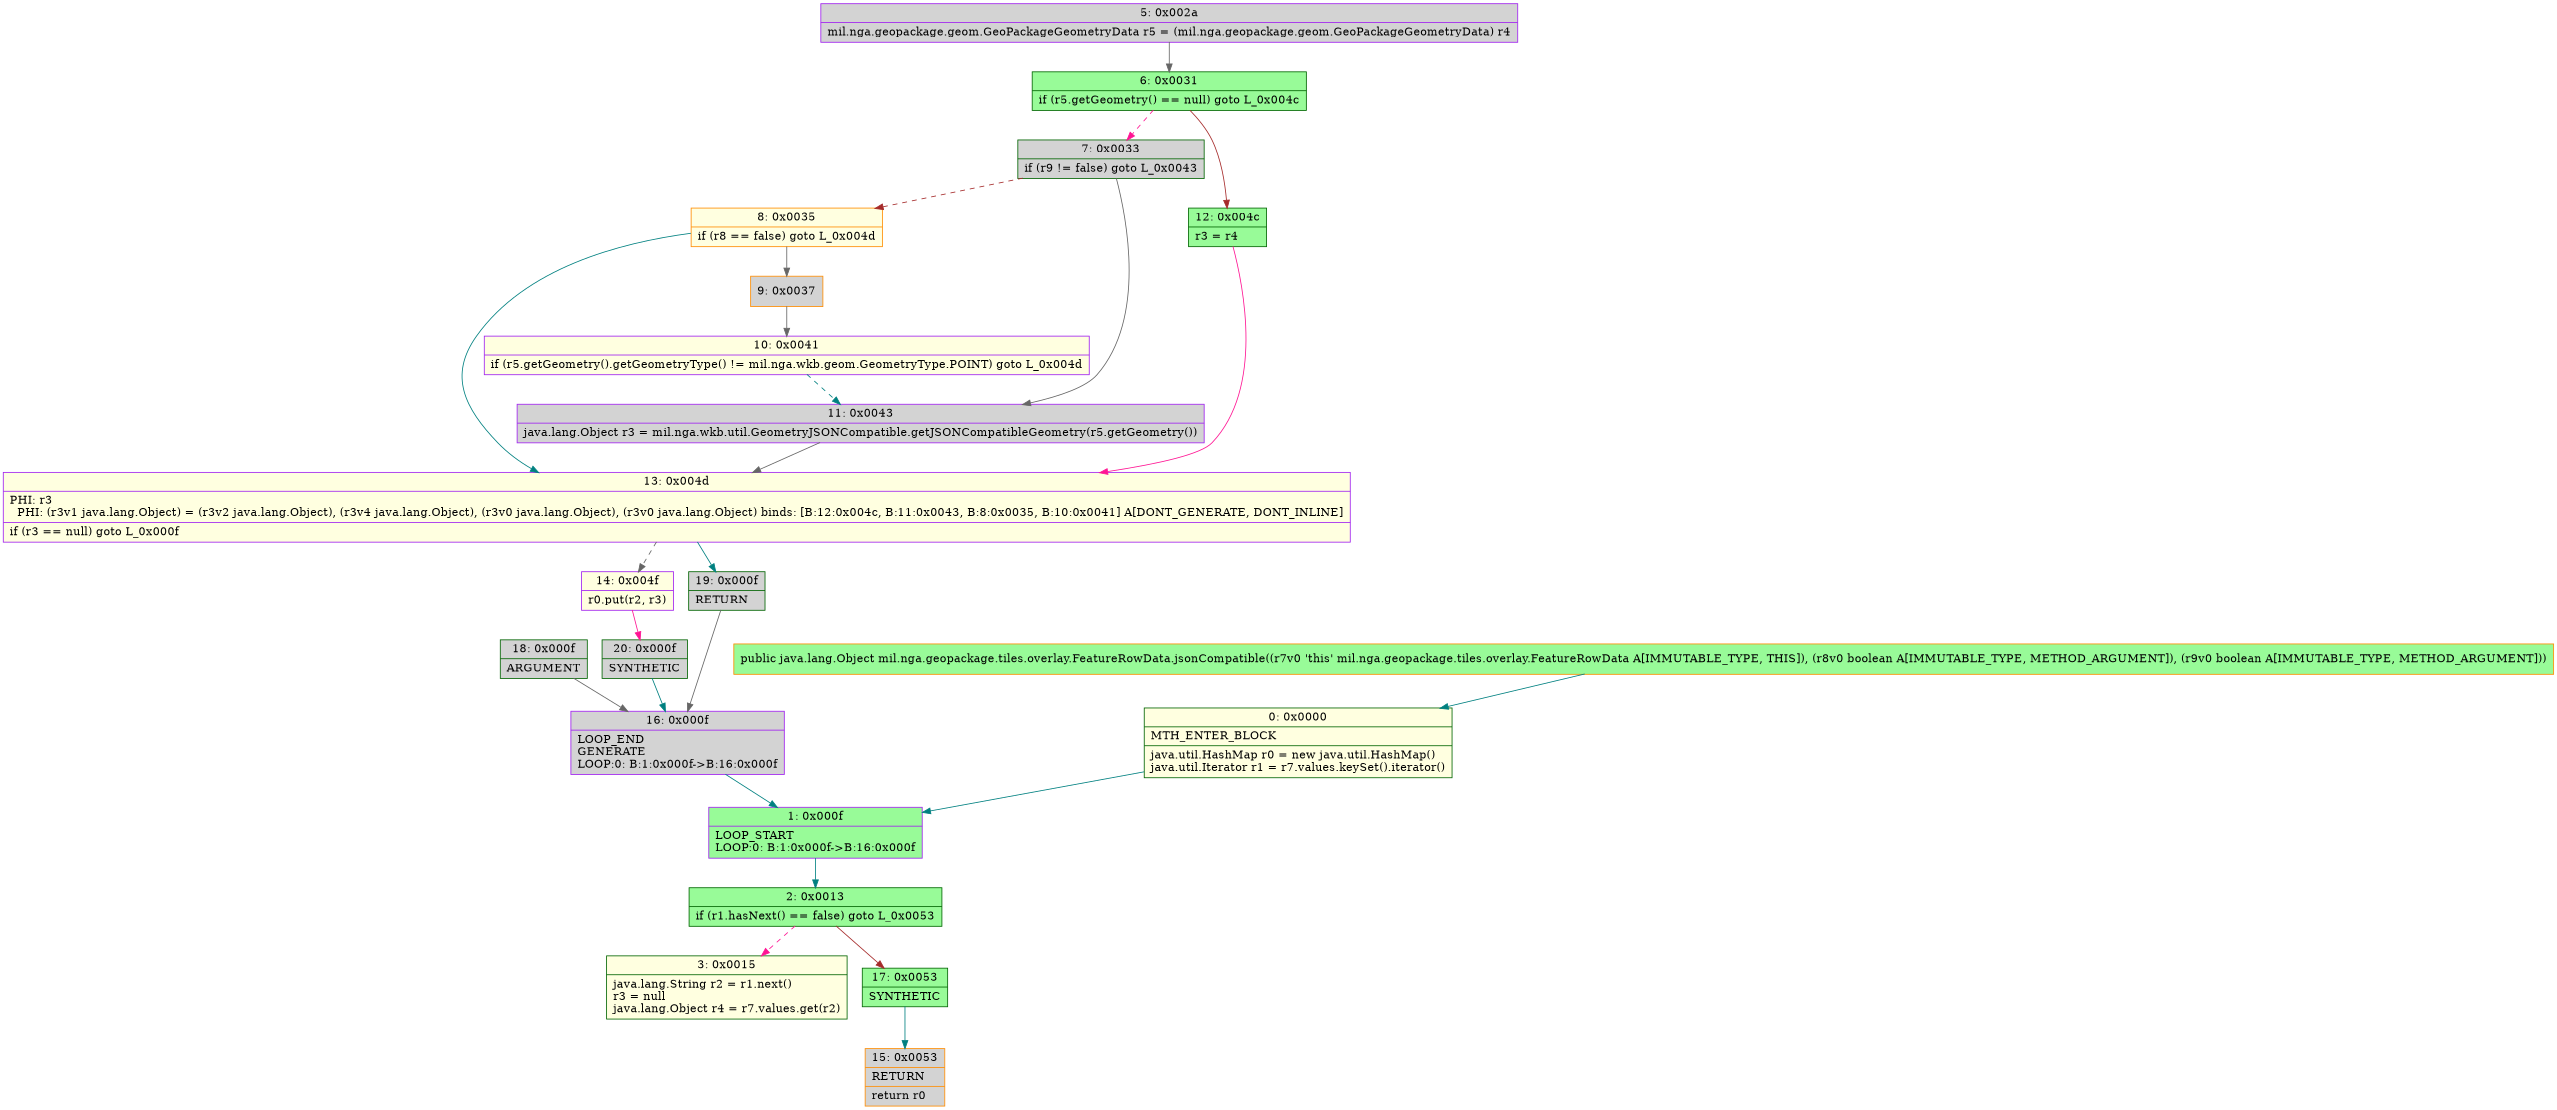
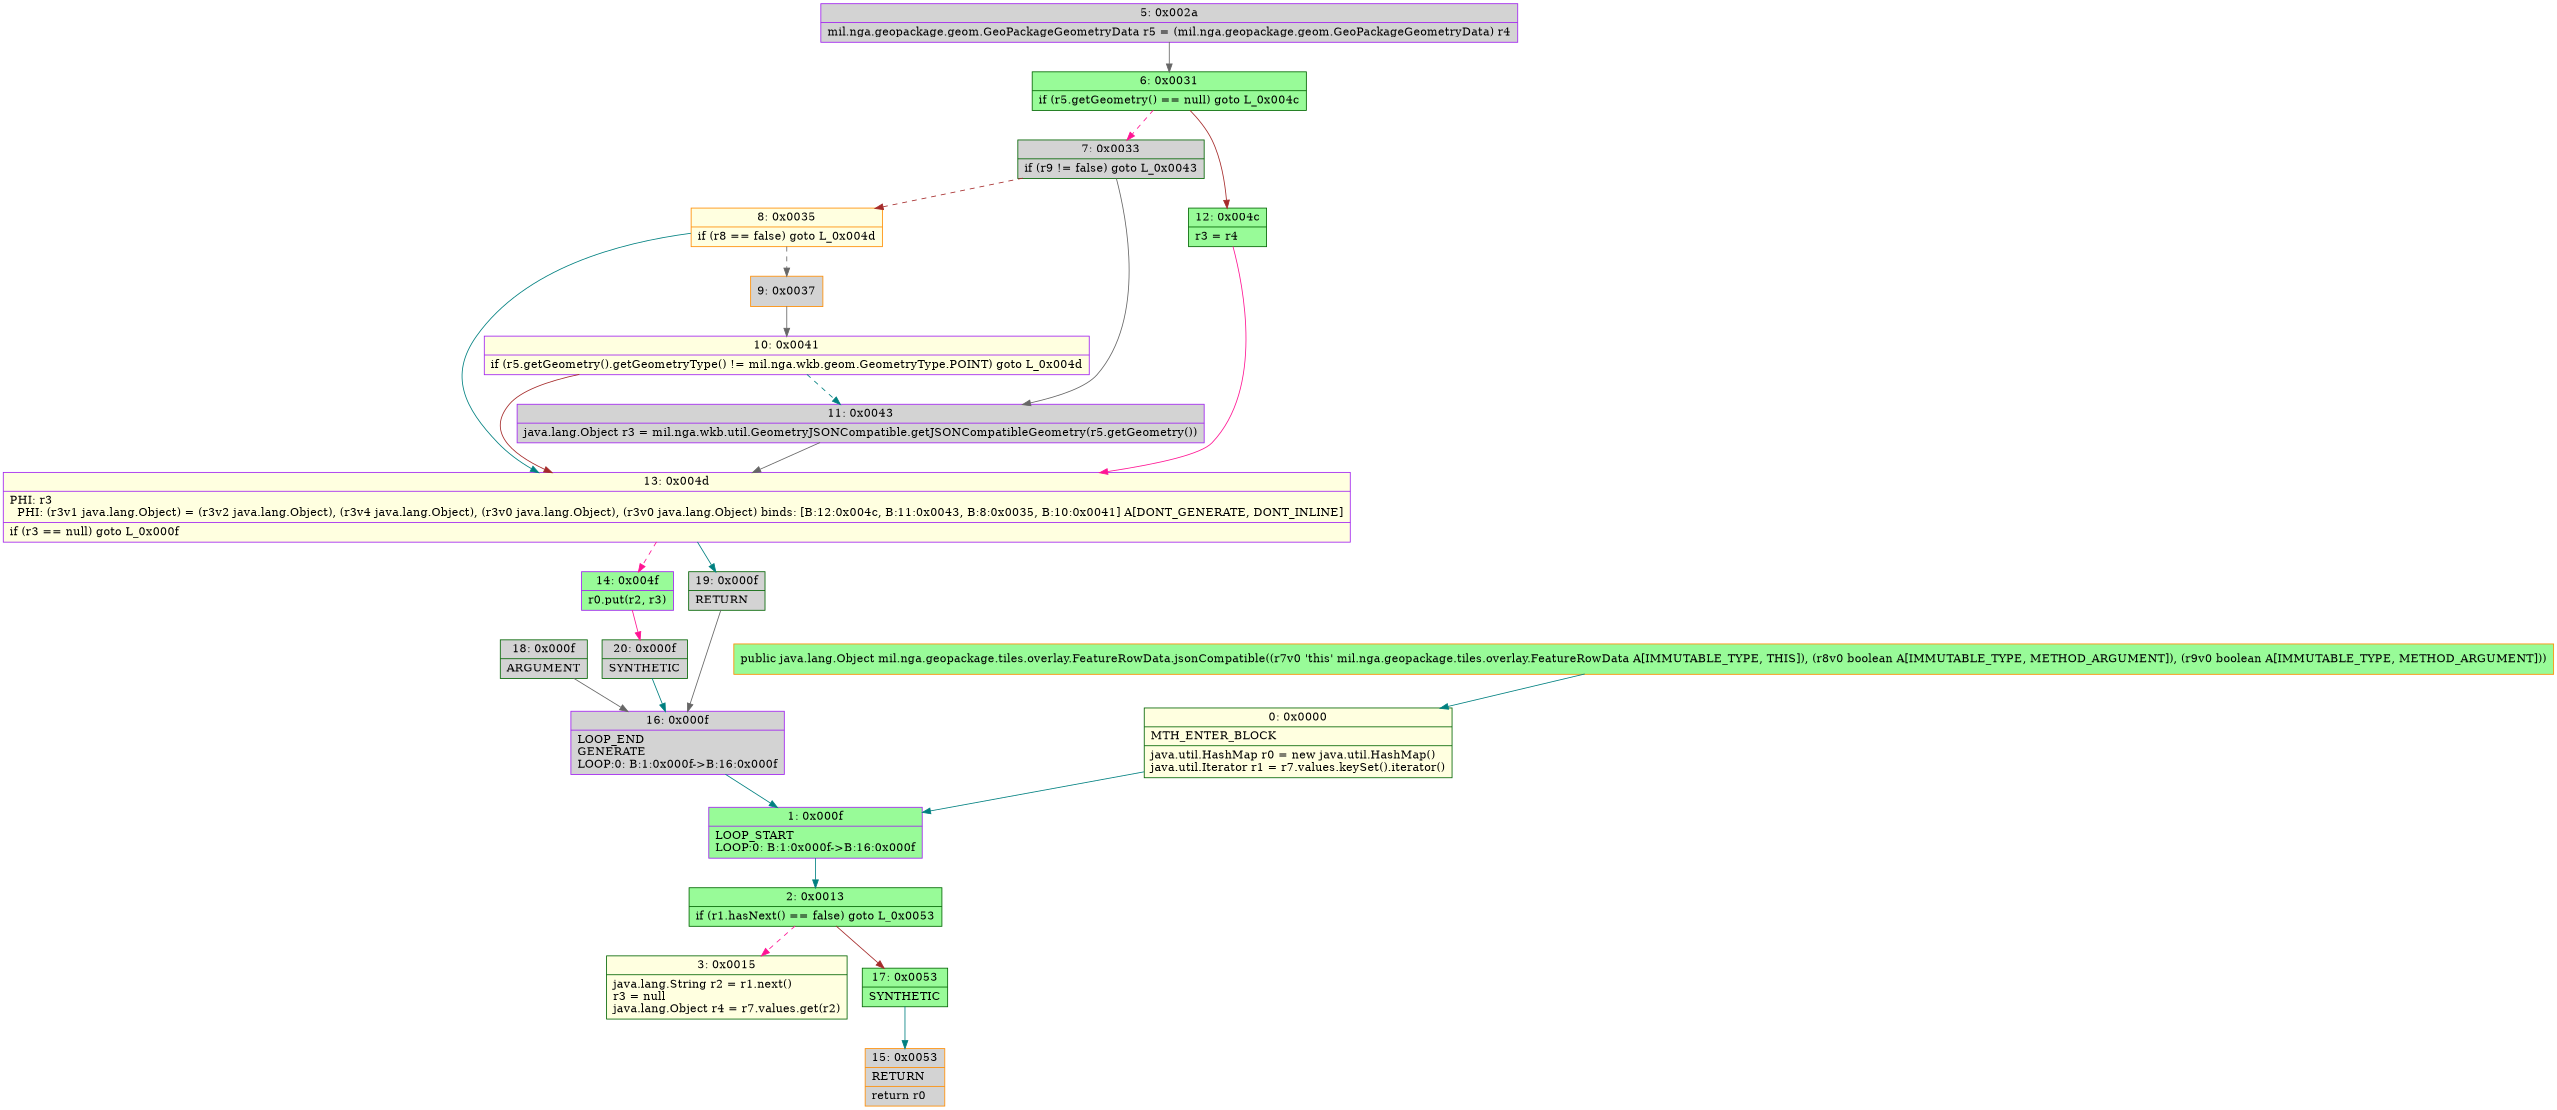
(787, 257) -> (787, 257)
none -> (506, 409)
(650, 553) -> (650, 553)
(628, 591) -> (628, 591)
